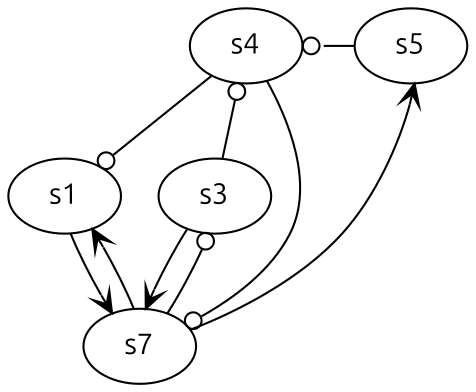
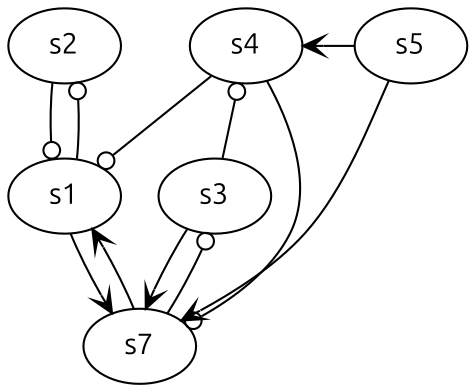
none -> (65, 46)
(339, 46) -> (339, 46)
(330, 245) -> (319, 216)
